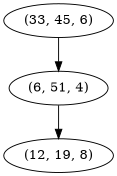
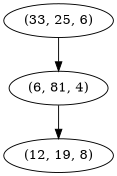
(59, 21) -> (59, 21)
(59, 88) -> (59, 88)
